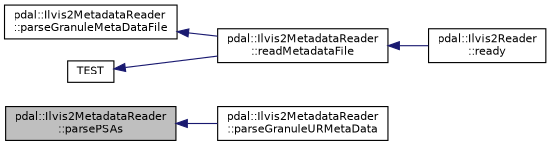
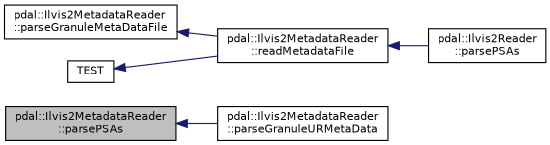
(487, 46) -> (487, 46)
